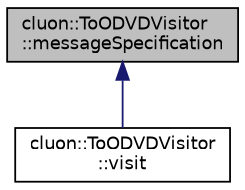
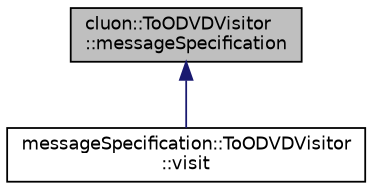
(123, 155) -> (186, 155)
